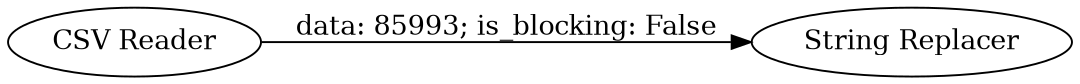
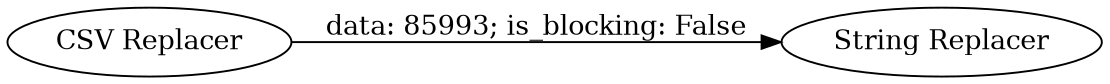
(135, 42) -> (149, 42)
